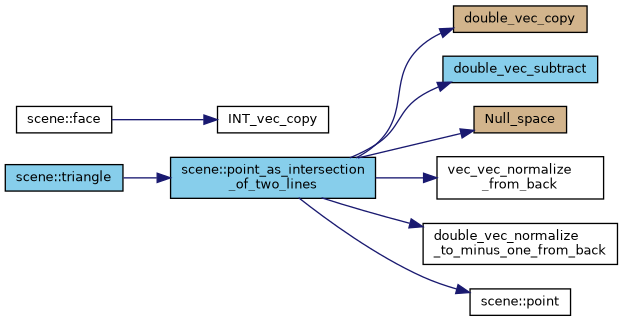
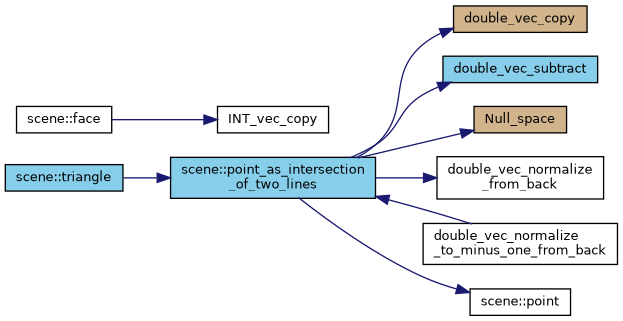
(520, 178) -> (520, 178)
(365, 211) -> (430, 211)
